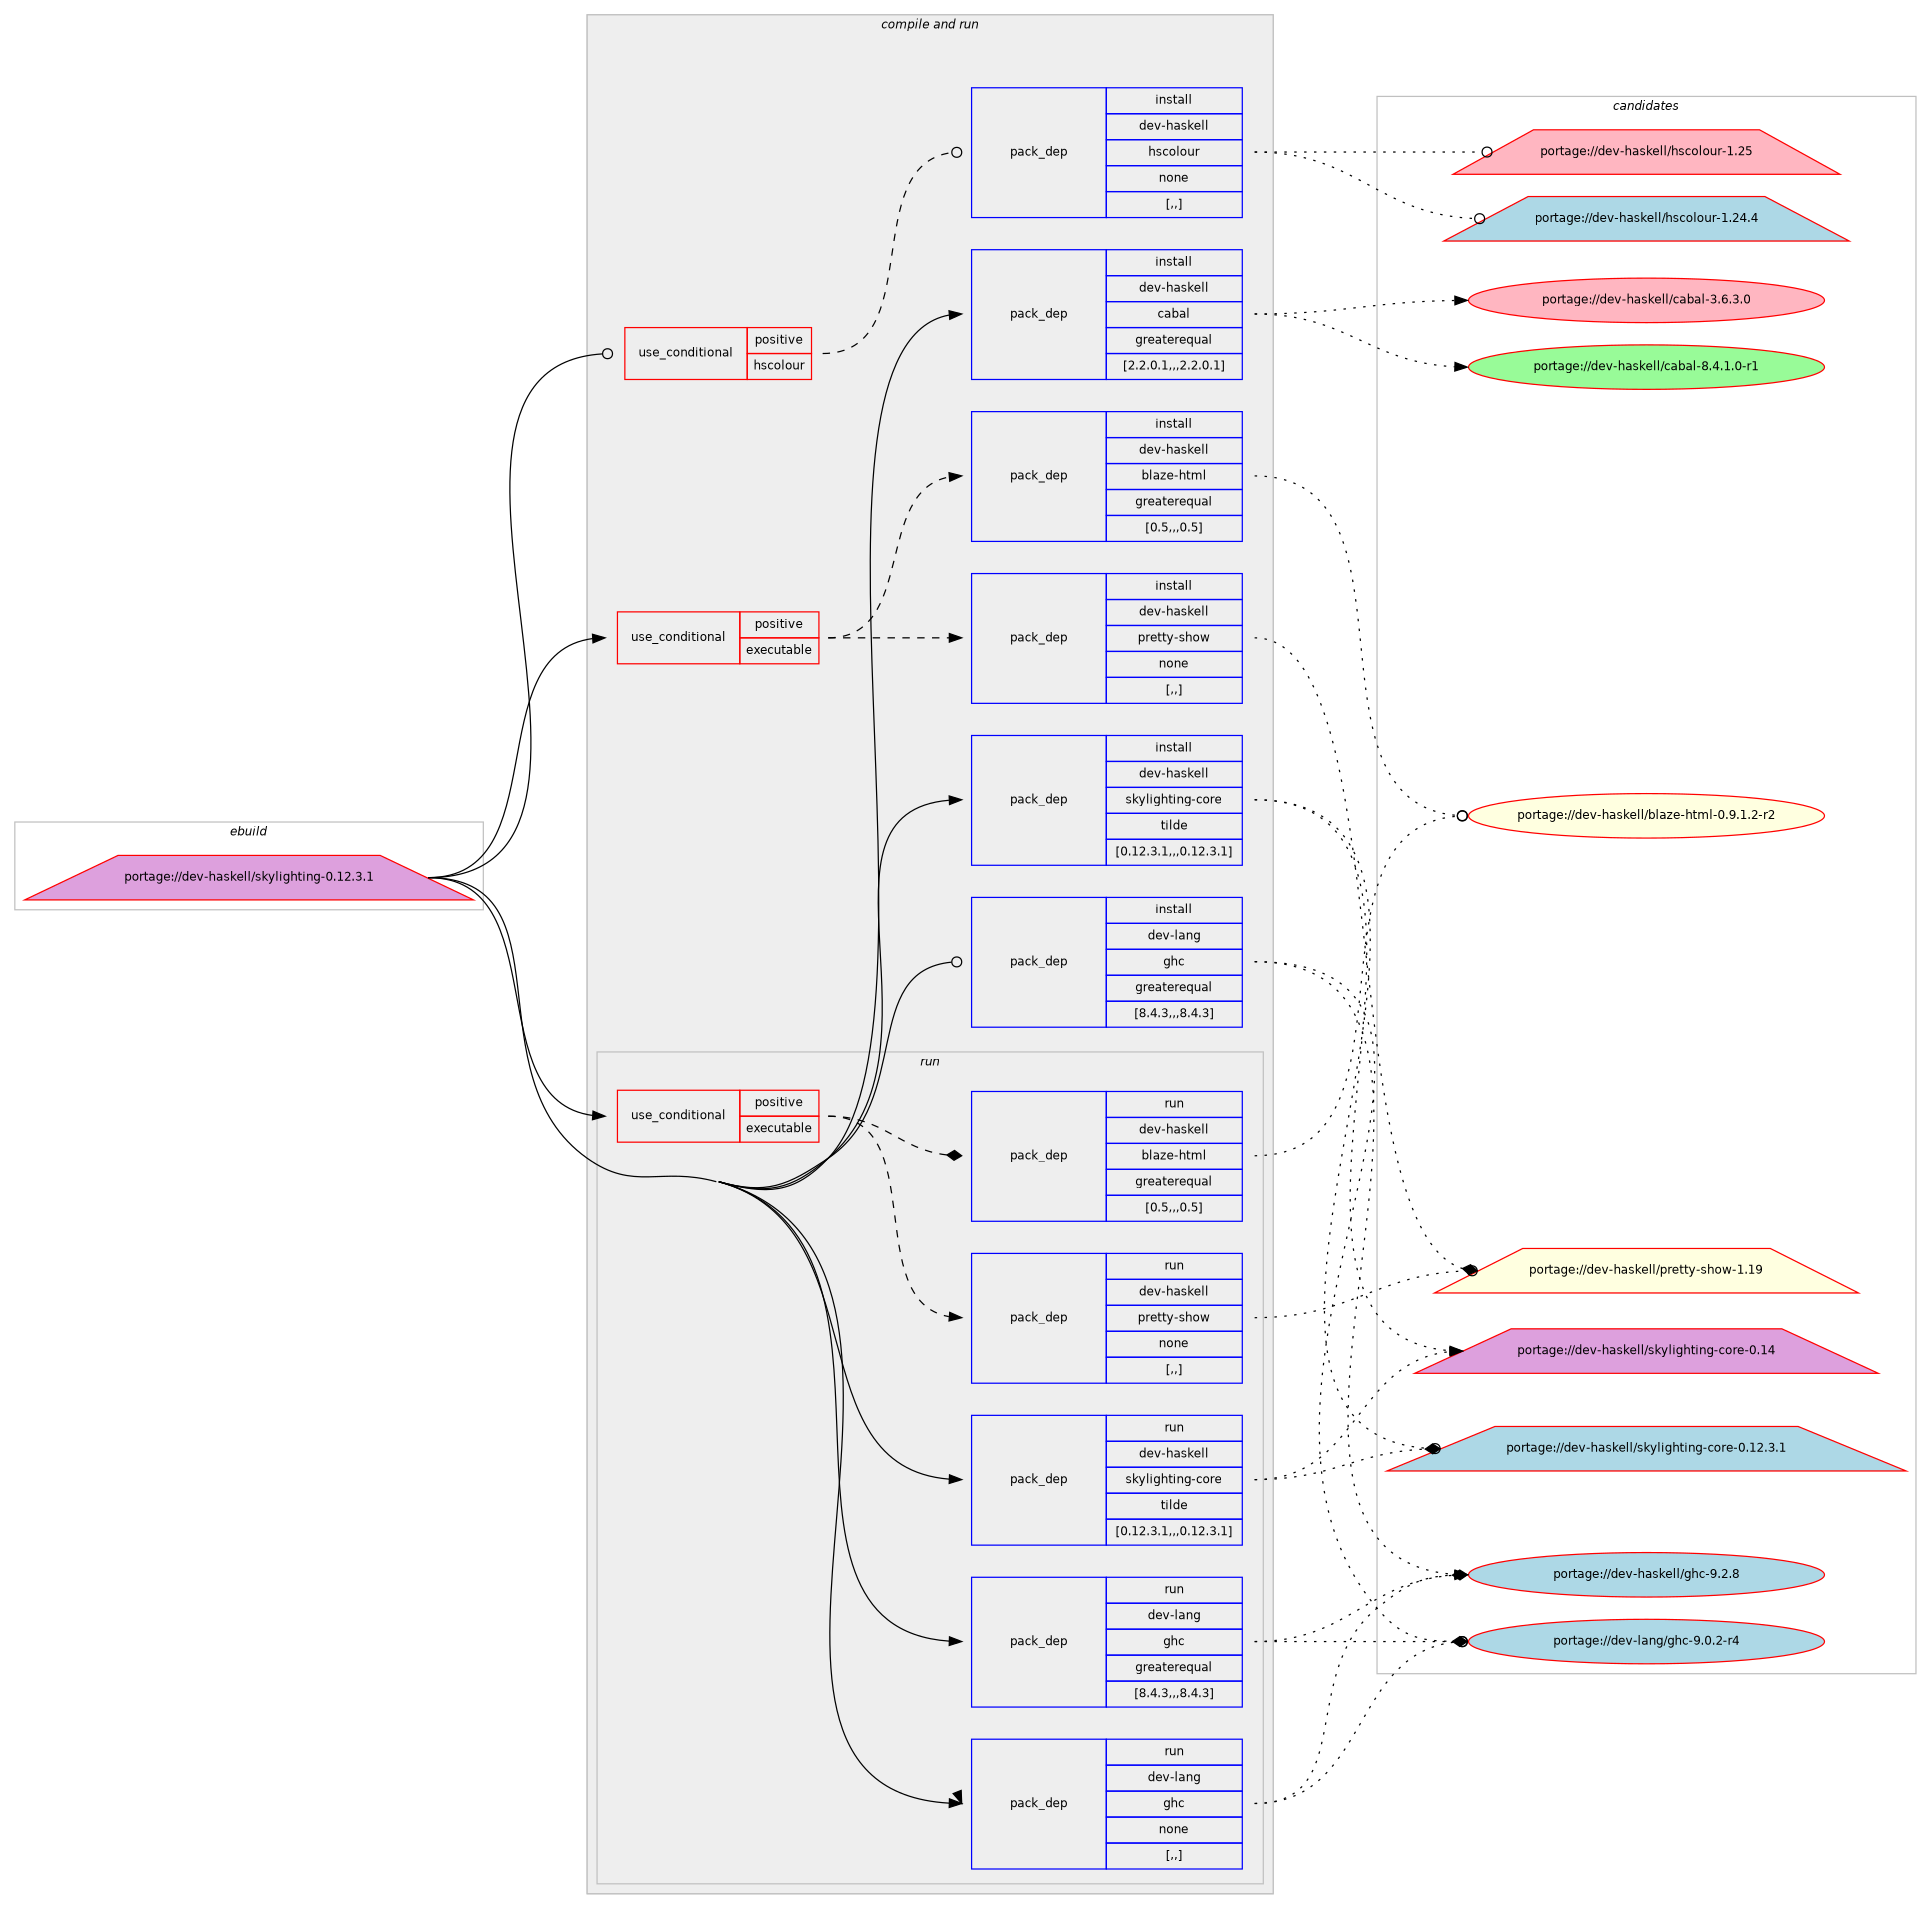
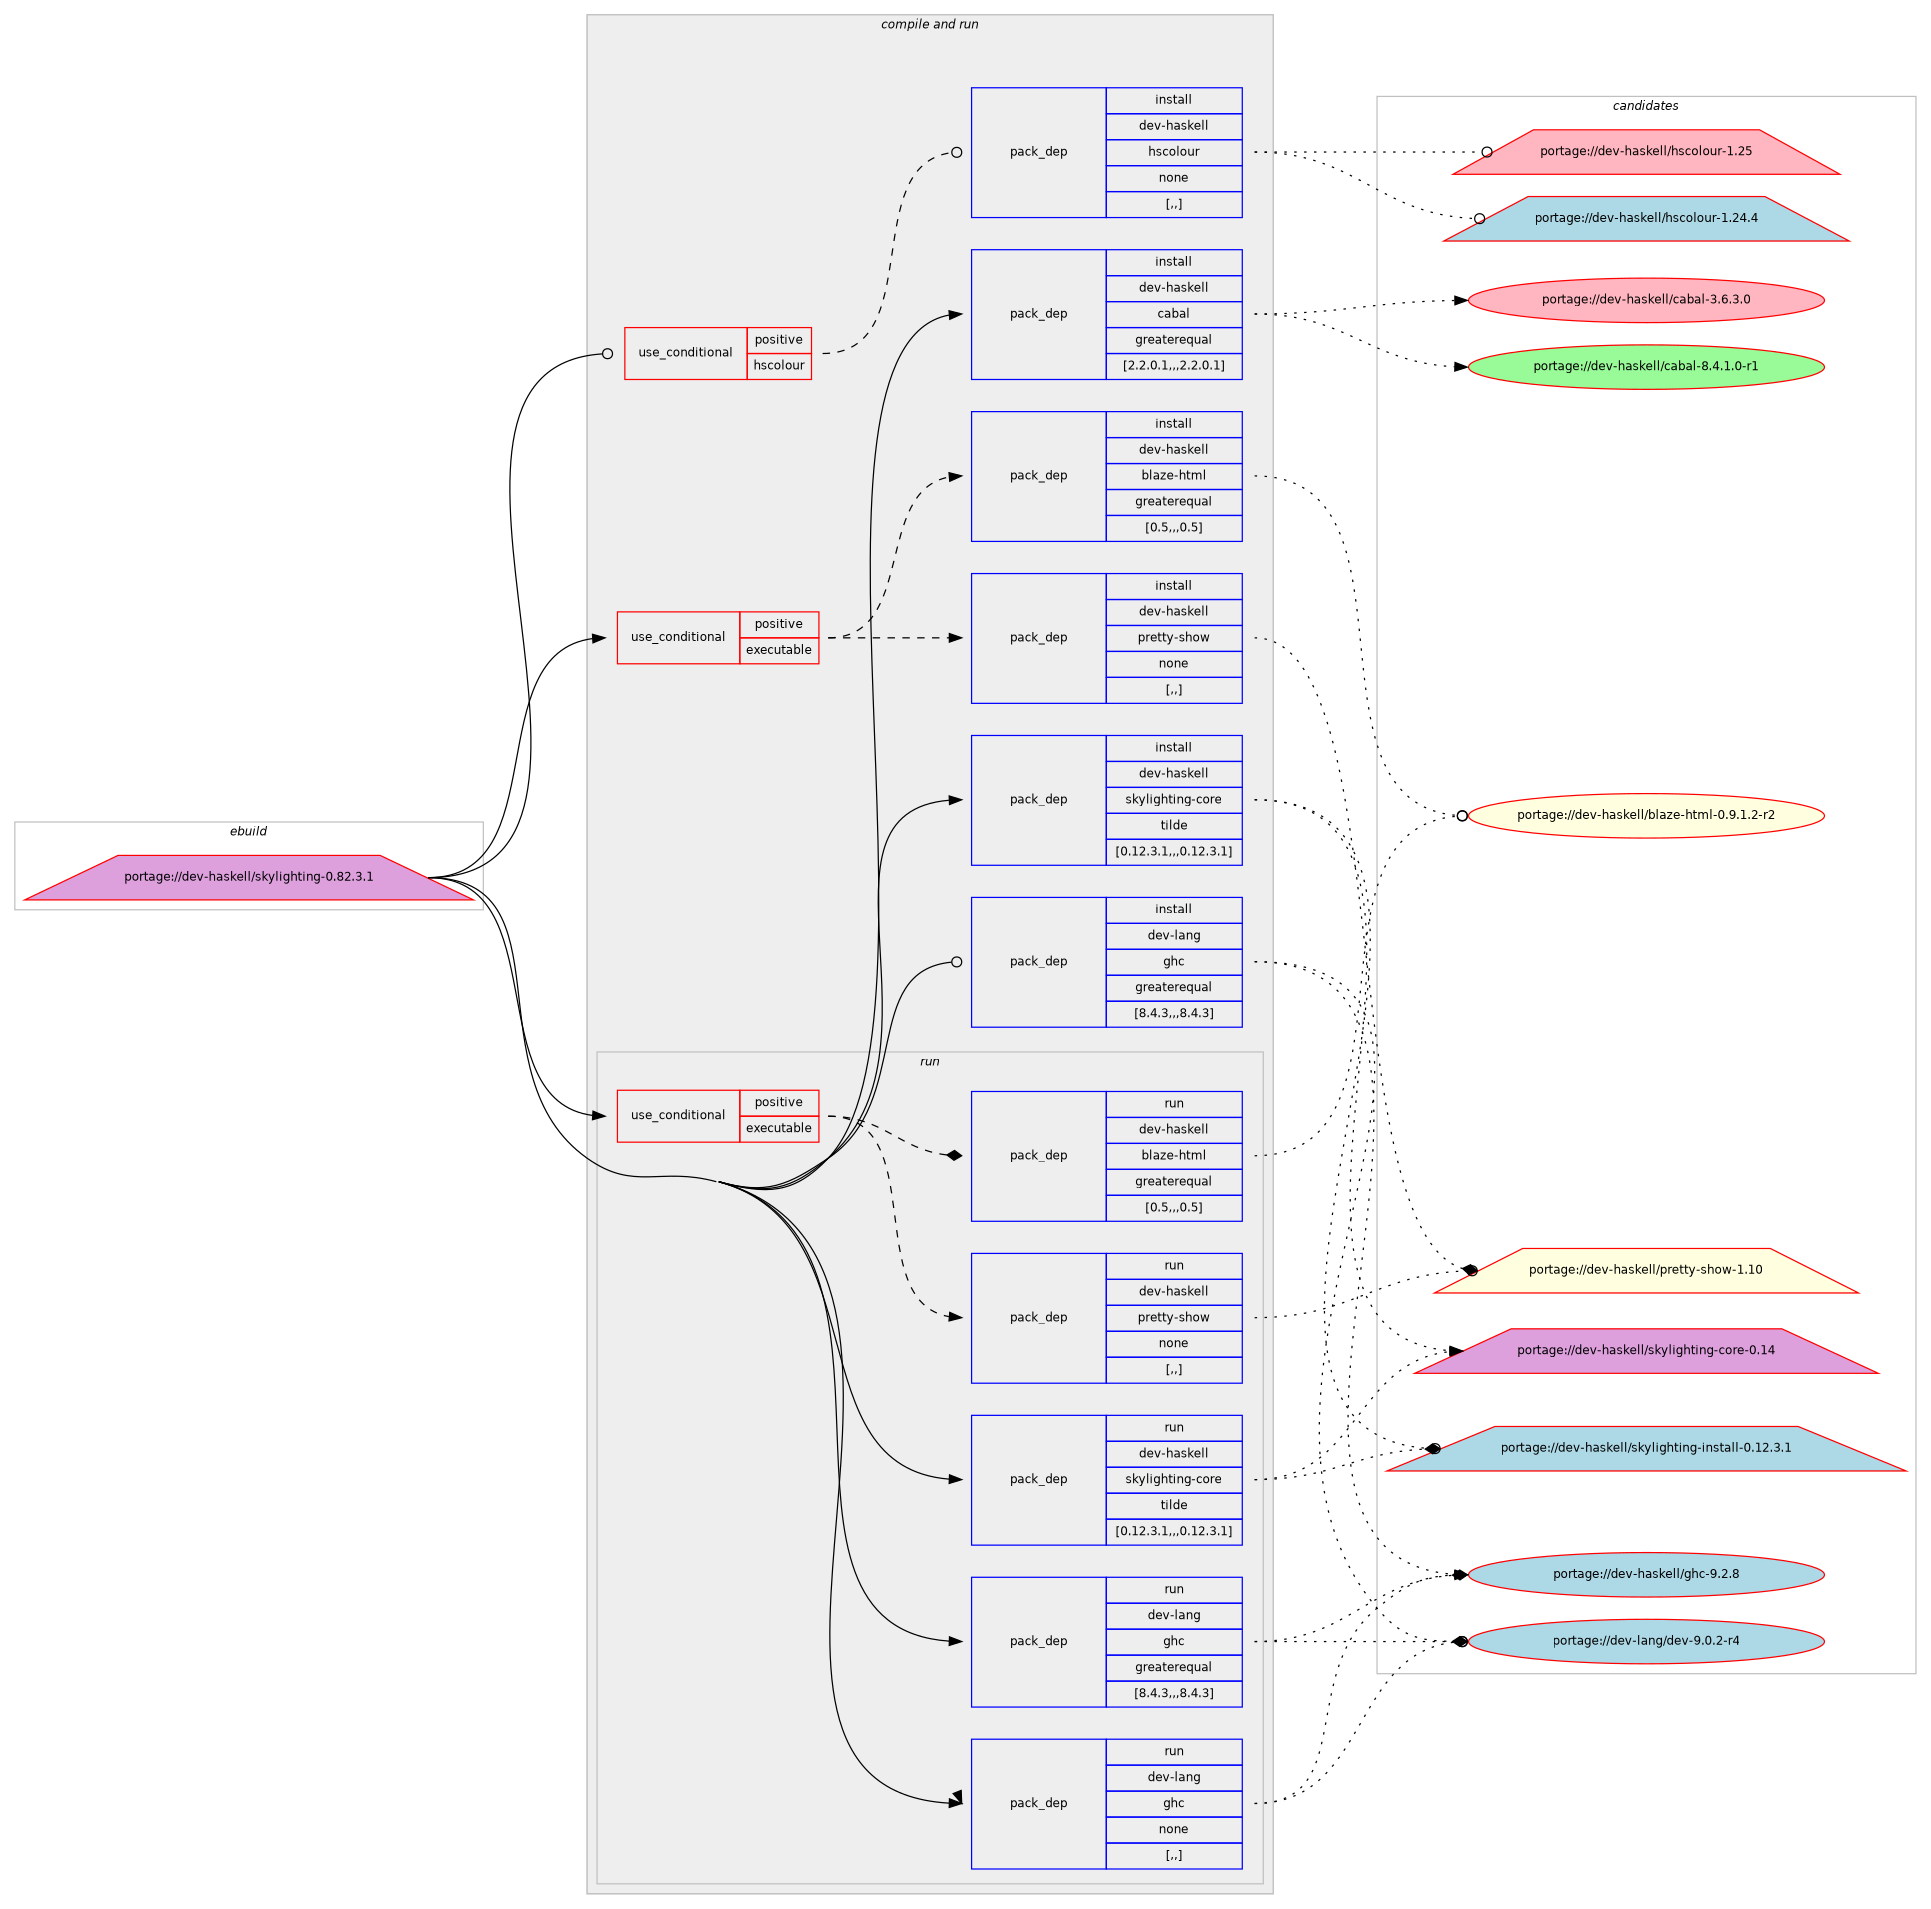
(249, 878) -> (249, 878)
(1646, 1271) -> (1646, 1271)
(1646, 1449) -> (1646, 1449)
(1646, 1642) -> (1646, 1642)
